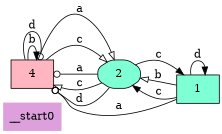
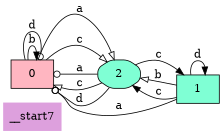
(32, 74) -> (32, 74)
(32, 117) -> (32, 117)
